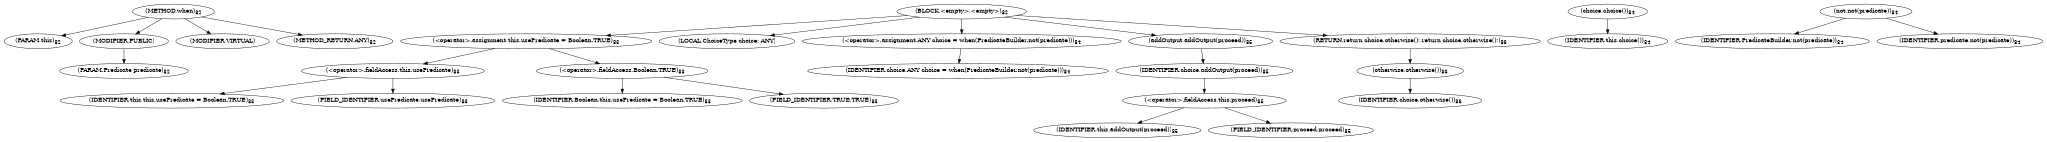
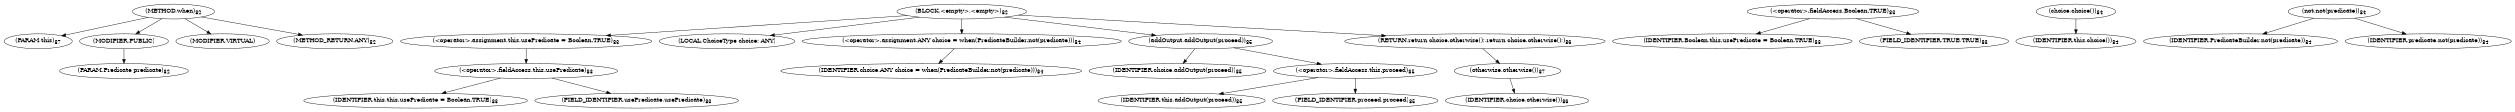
(58, 41) -> (58, 41)
(572, 56) -> none
(1445, 70) -> (1542, 70)
(1204, 84) -> (1275, 56)
